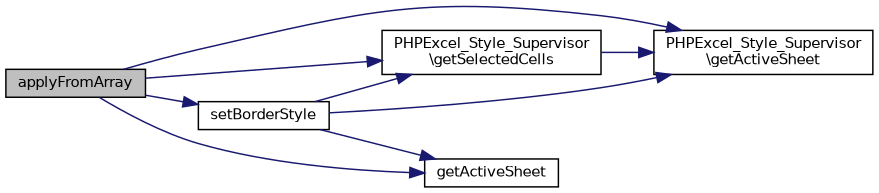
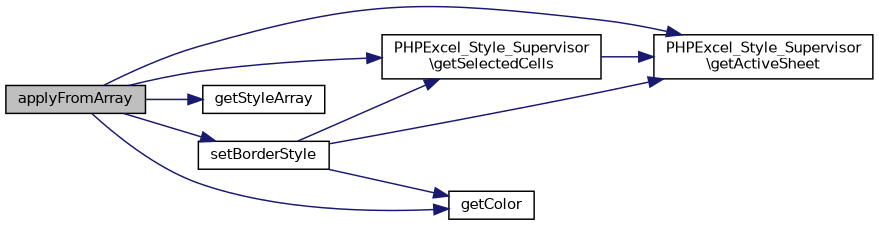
none -> (264, 99)
(492, 173) -> (492, 205)
